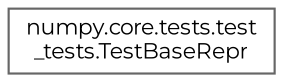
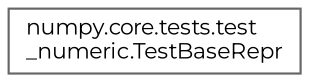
(142, 41) -> (155, 41)
